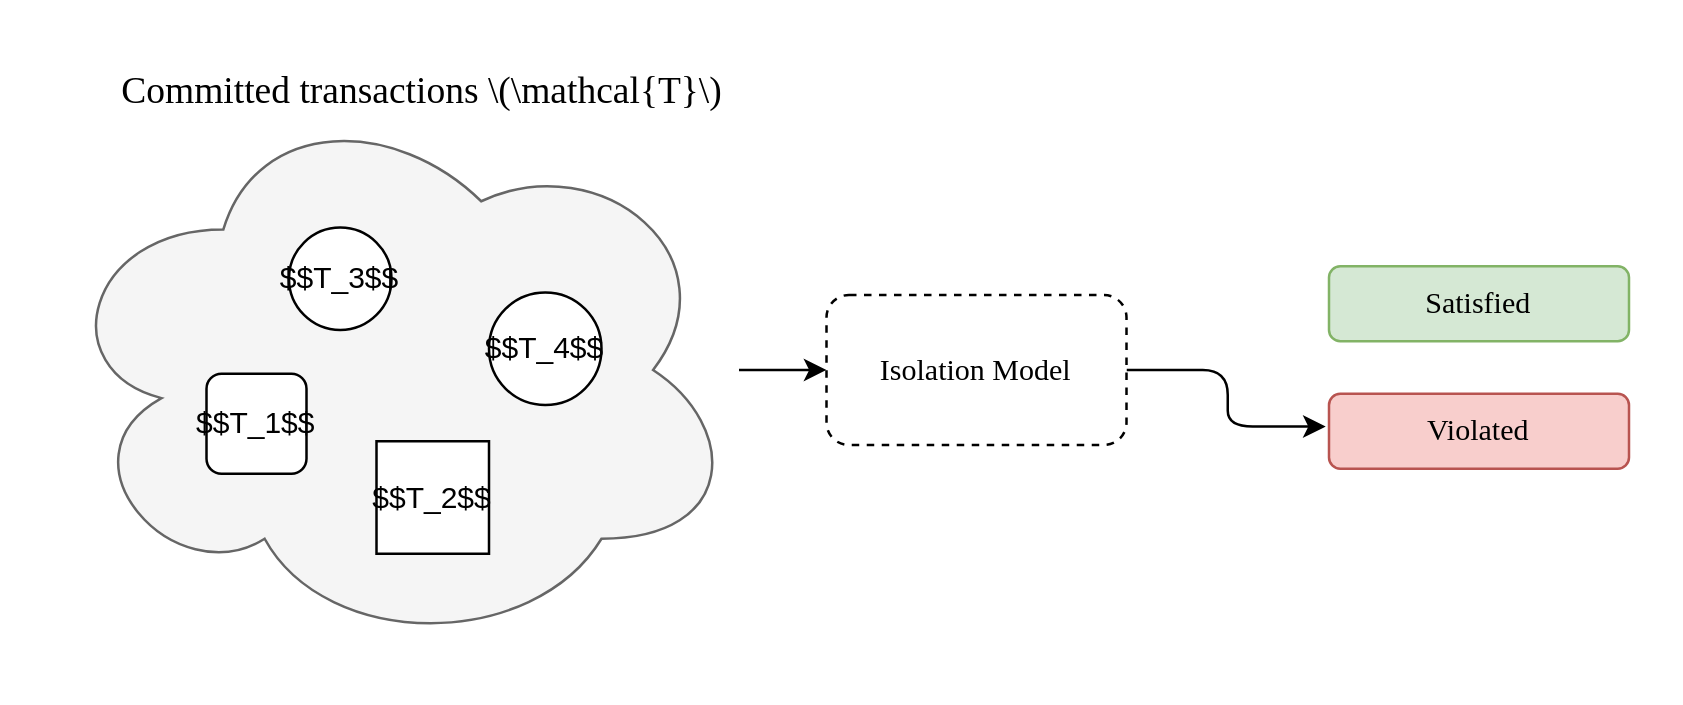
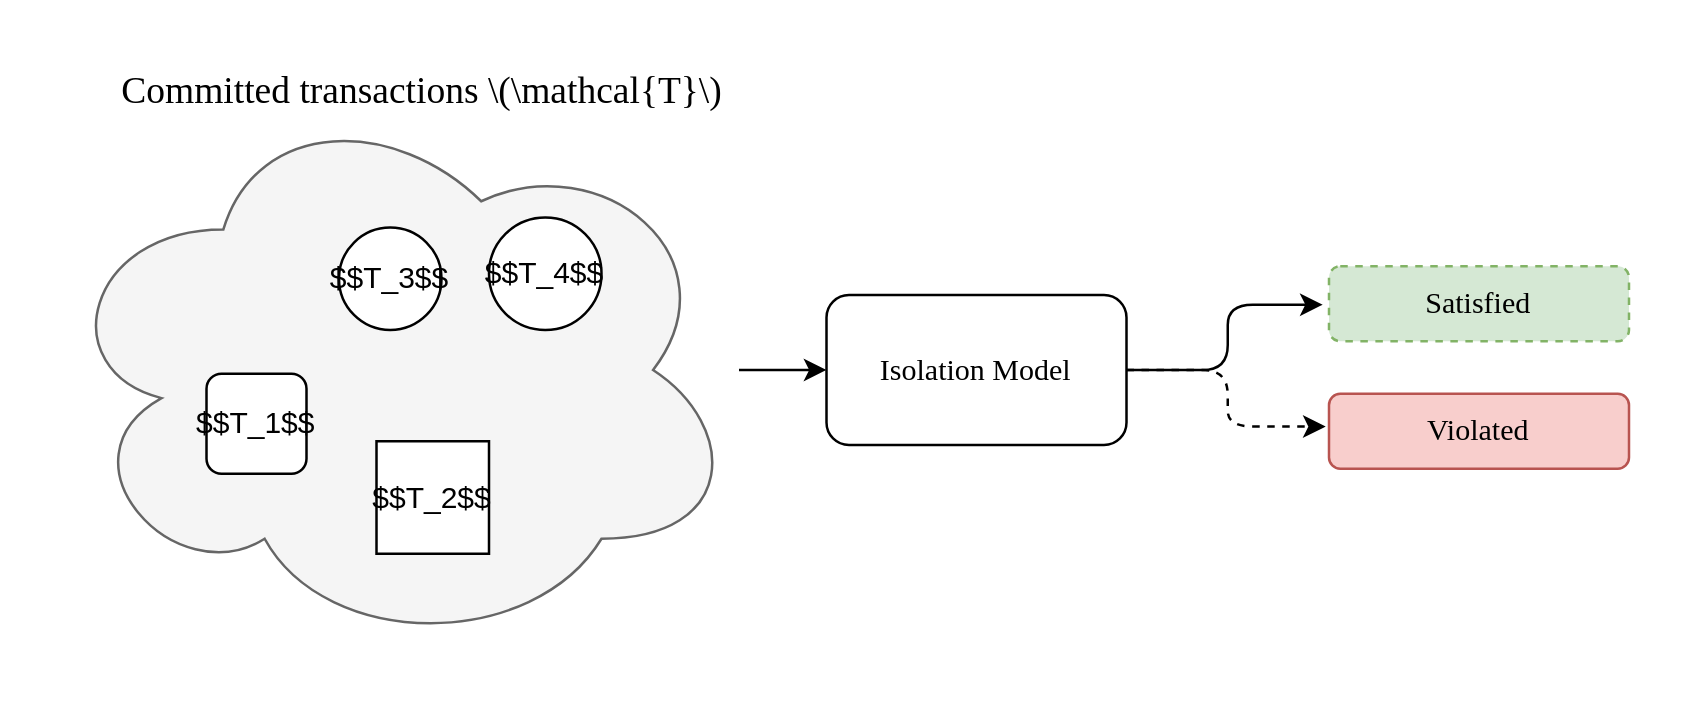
(340, 279) -> (390, 279)
(1479, 304) -> (1479, 304)
none -> (1240, 307)
(545, 349) -> (545, 274)
(976, 370) -> (976, 370)
(1247, 426) -> (1247, 426)
